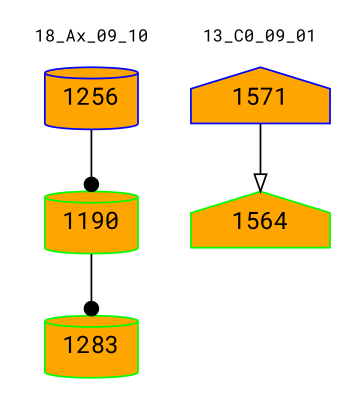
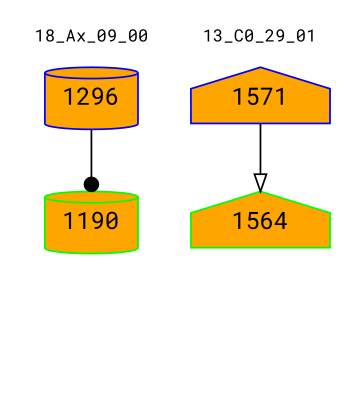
(92, 37) -> (92, 37)
(260, 37) -> (260, 37)
(91, 98) -> (91, 98)
(91, 347) -> none
